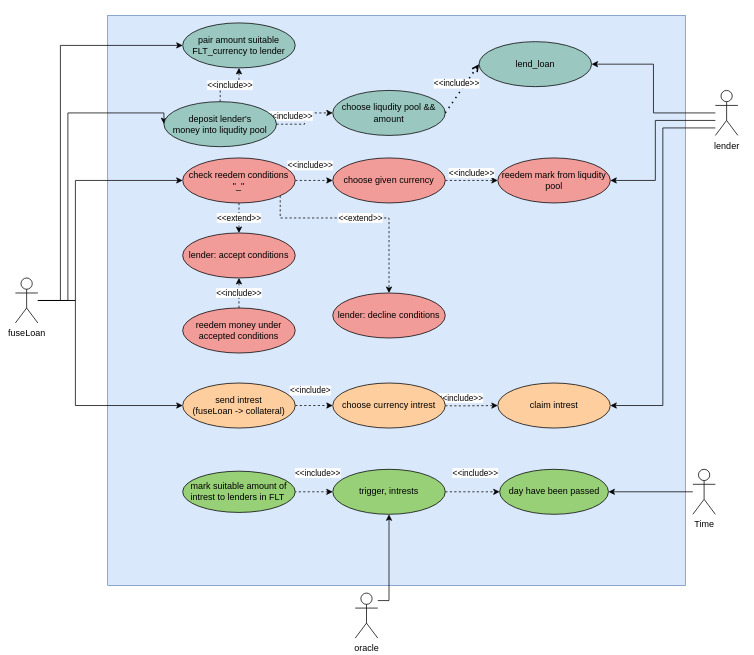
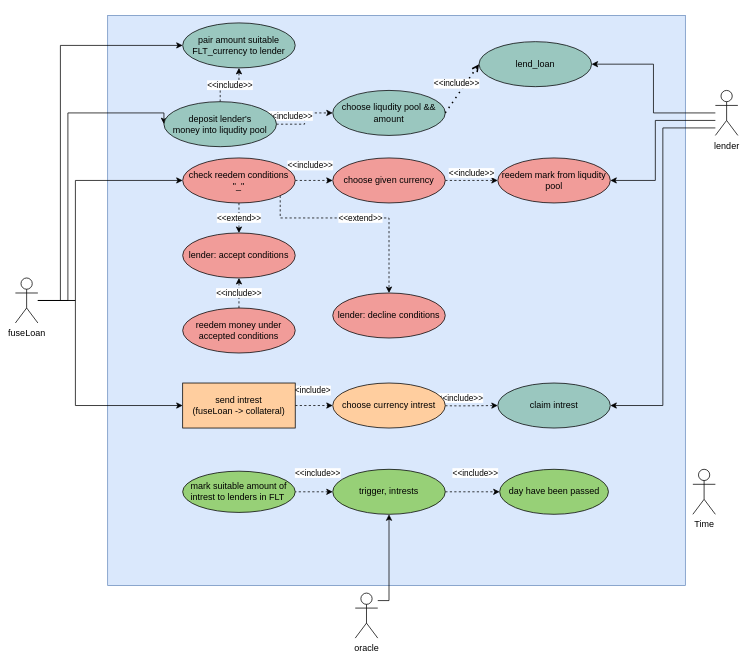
(239, 405) -> (239, 405)
(554, 405) -> (554, 405)
(653, 492) -> none
